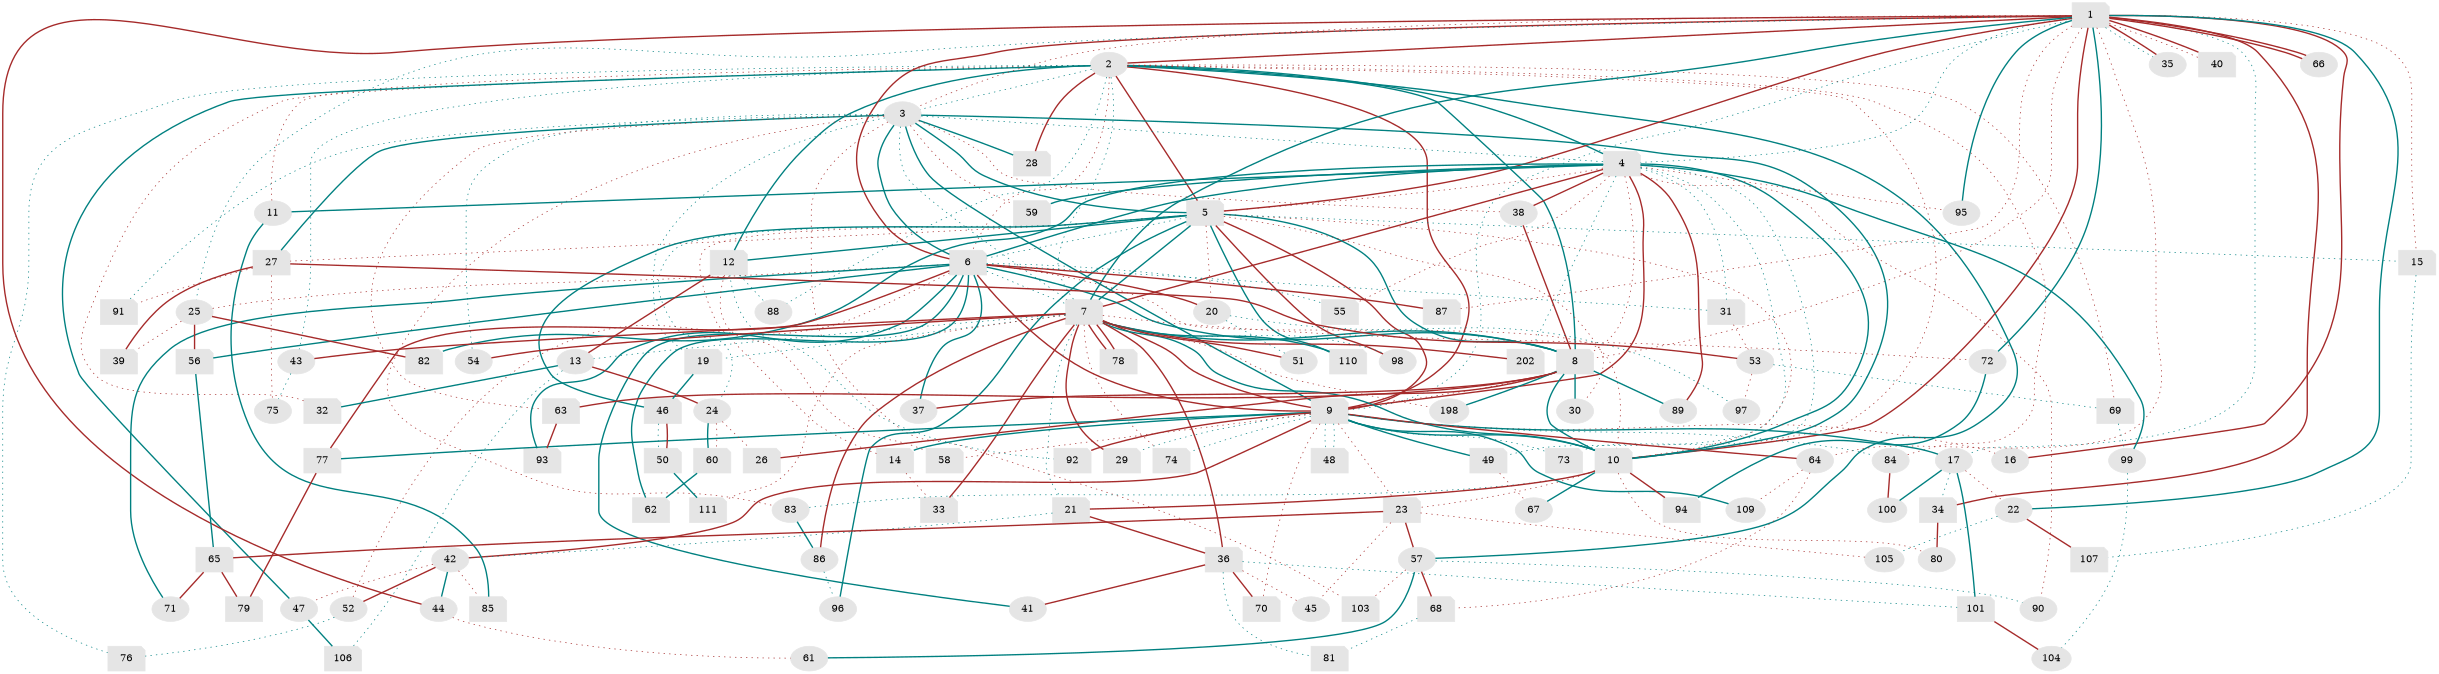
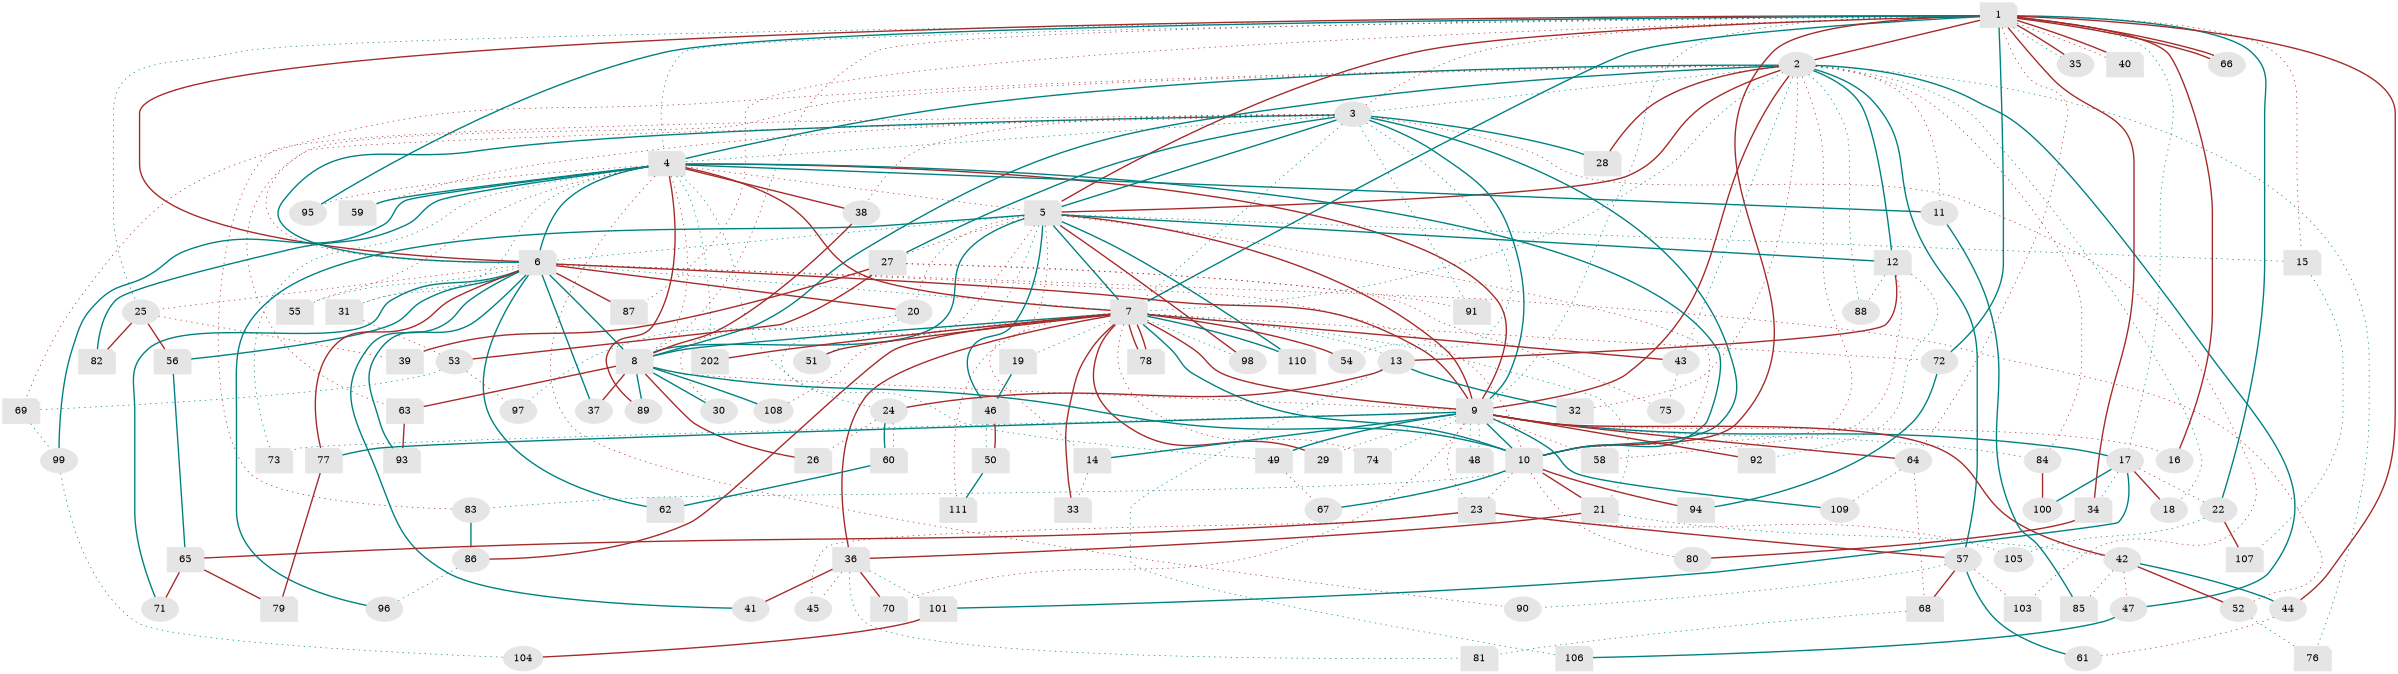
(709, 191) -> none
(1449, 411) -> (773, 411)
none -> (2169, 510)
